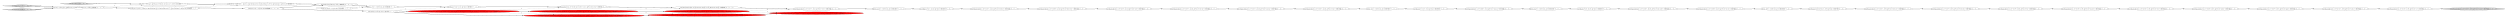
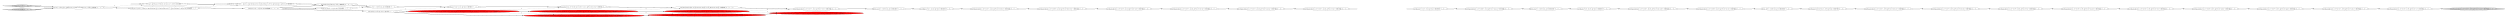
(79, 4) -> none
none -> (300, 8)
(1382, 9) -> none
